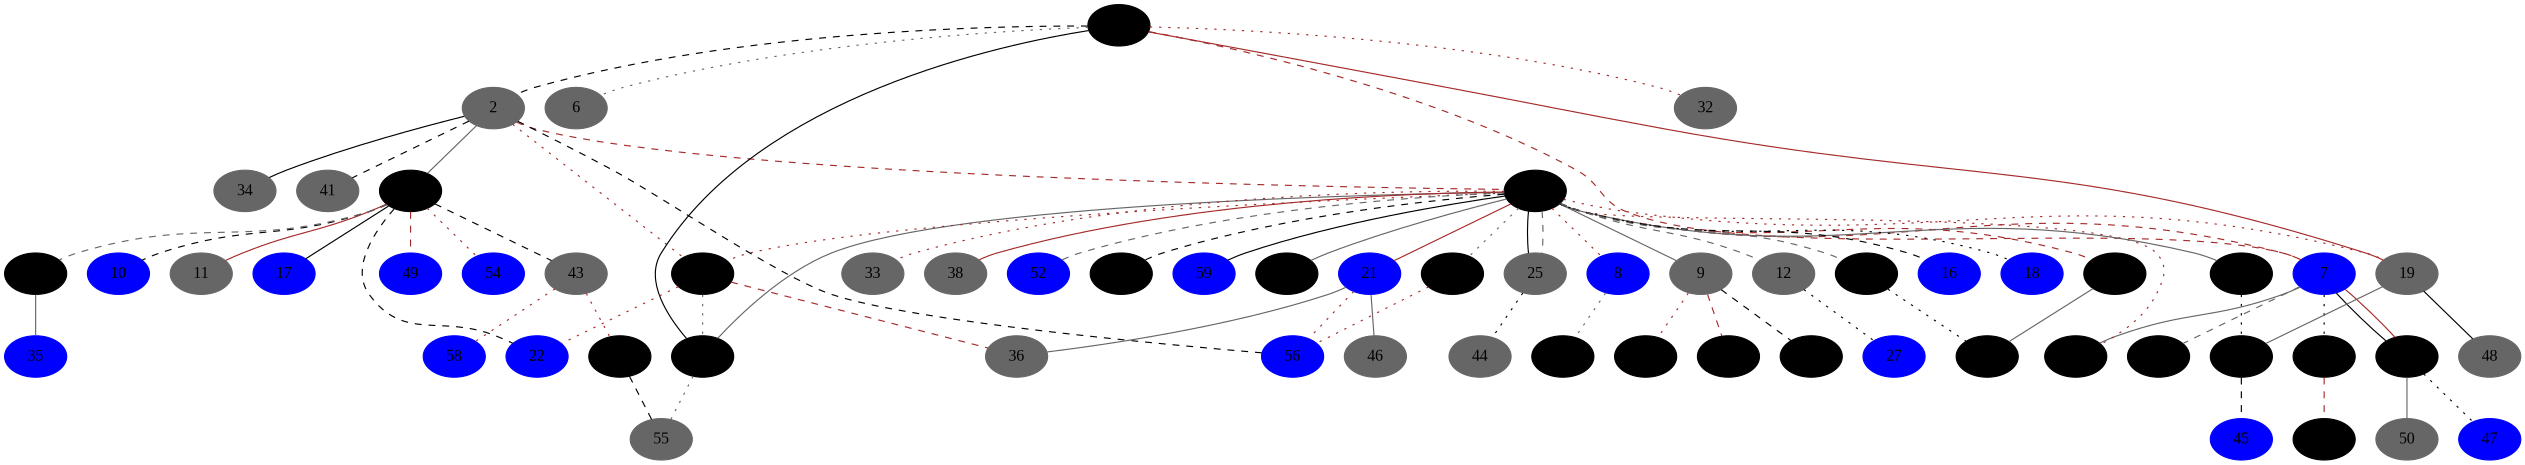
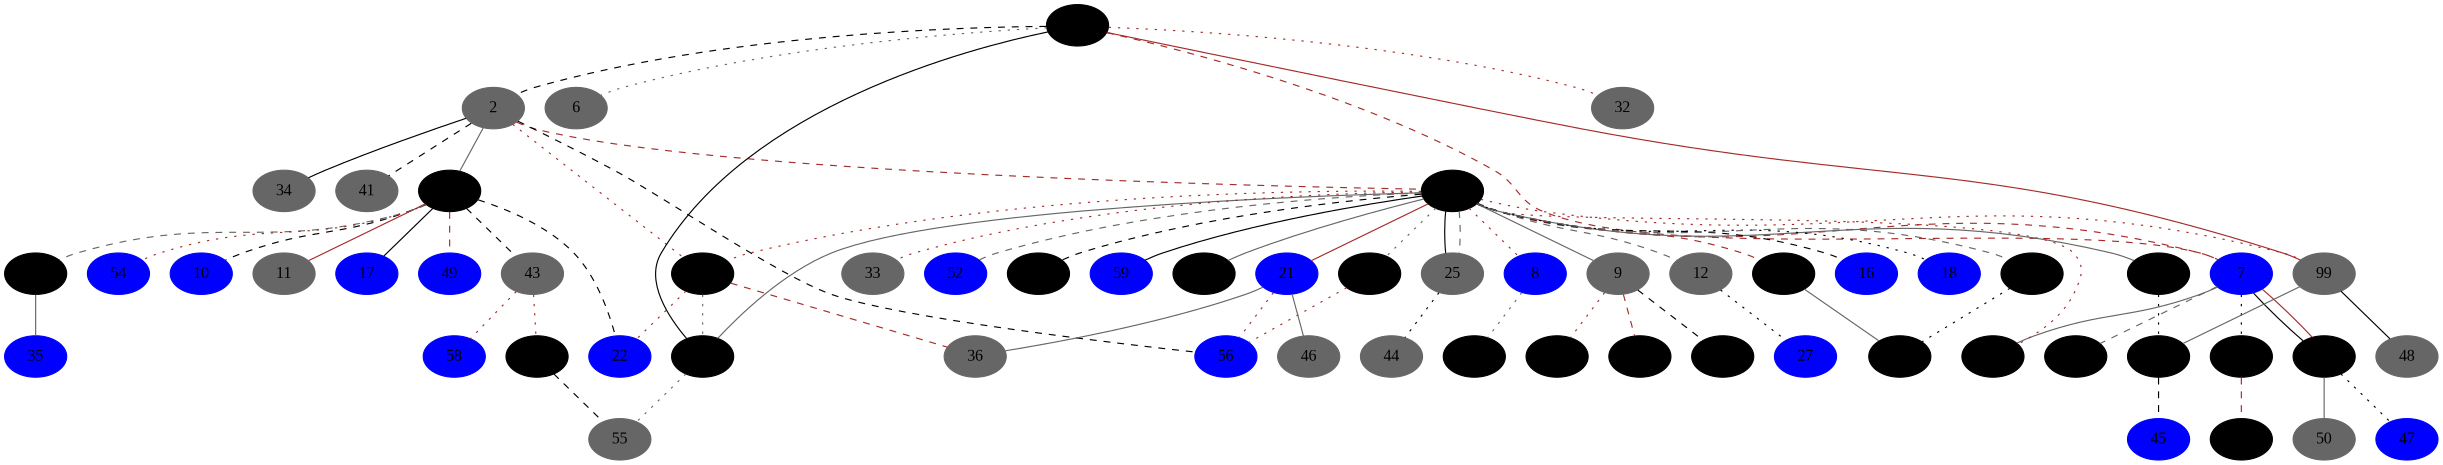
(956, 274) -> none
(2407, 274) -> (2324, 274)
